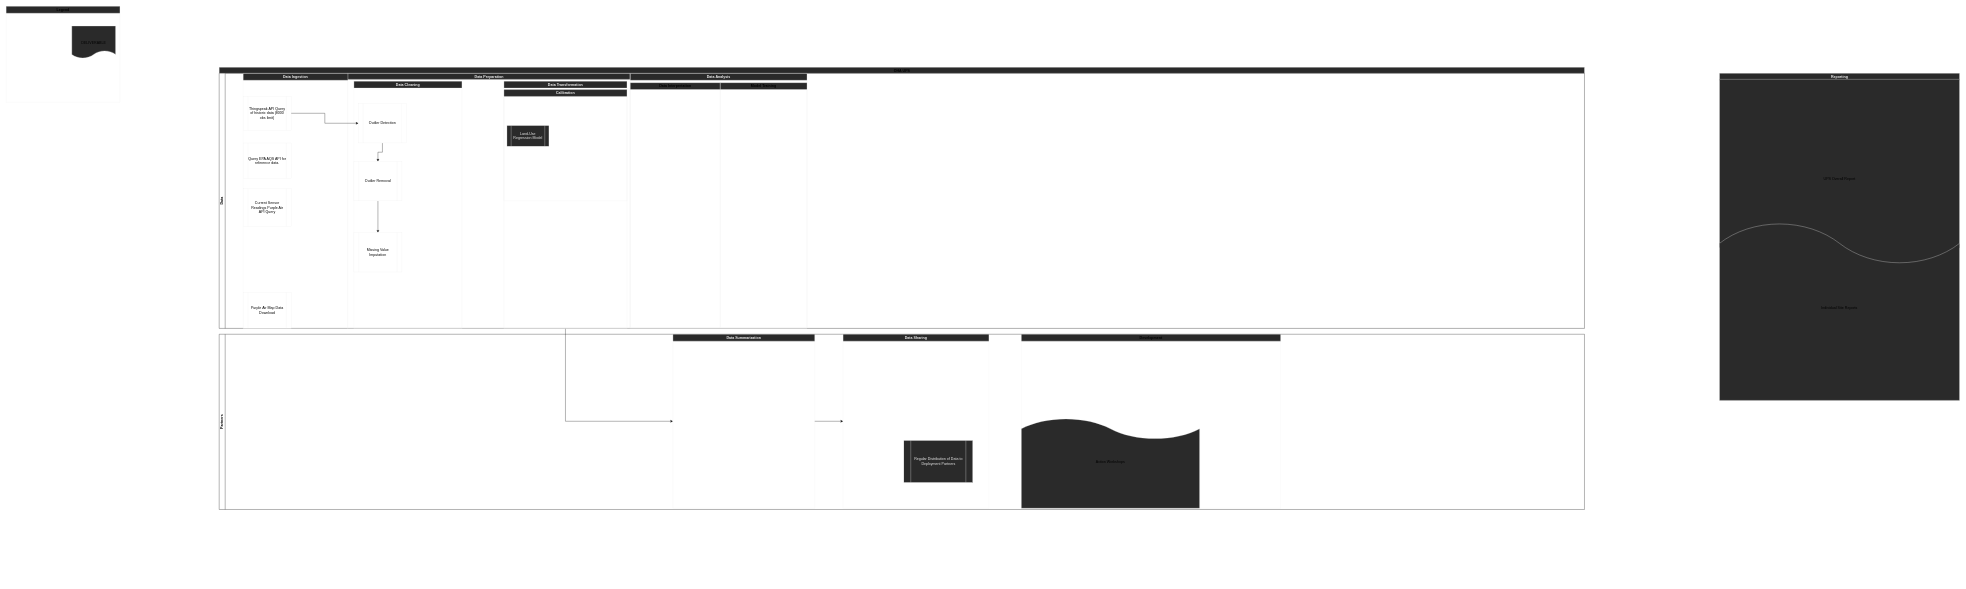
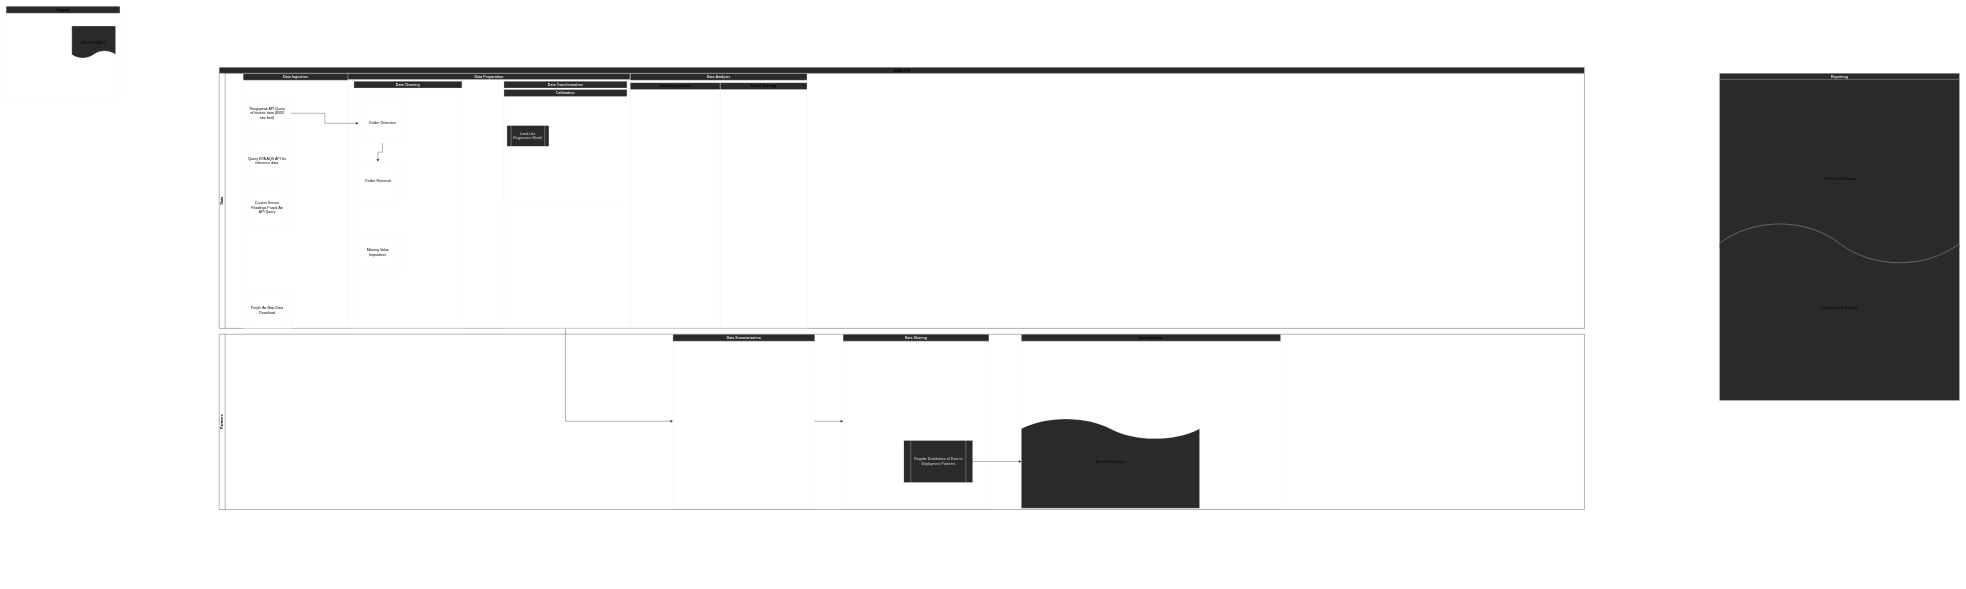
(378, 229) -> none
none -> (1018, 461)
